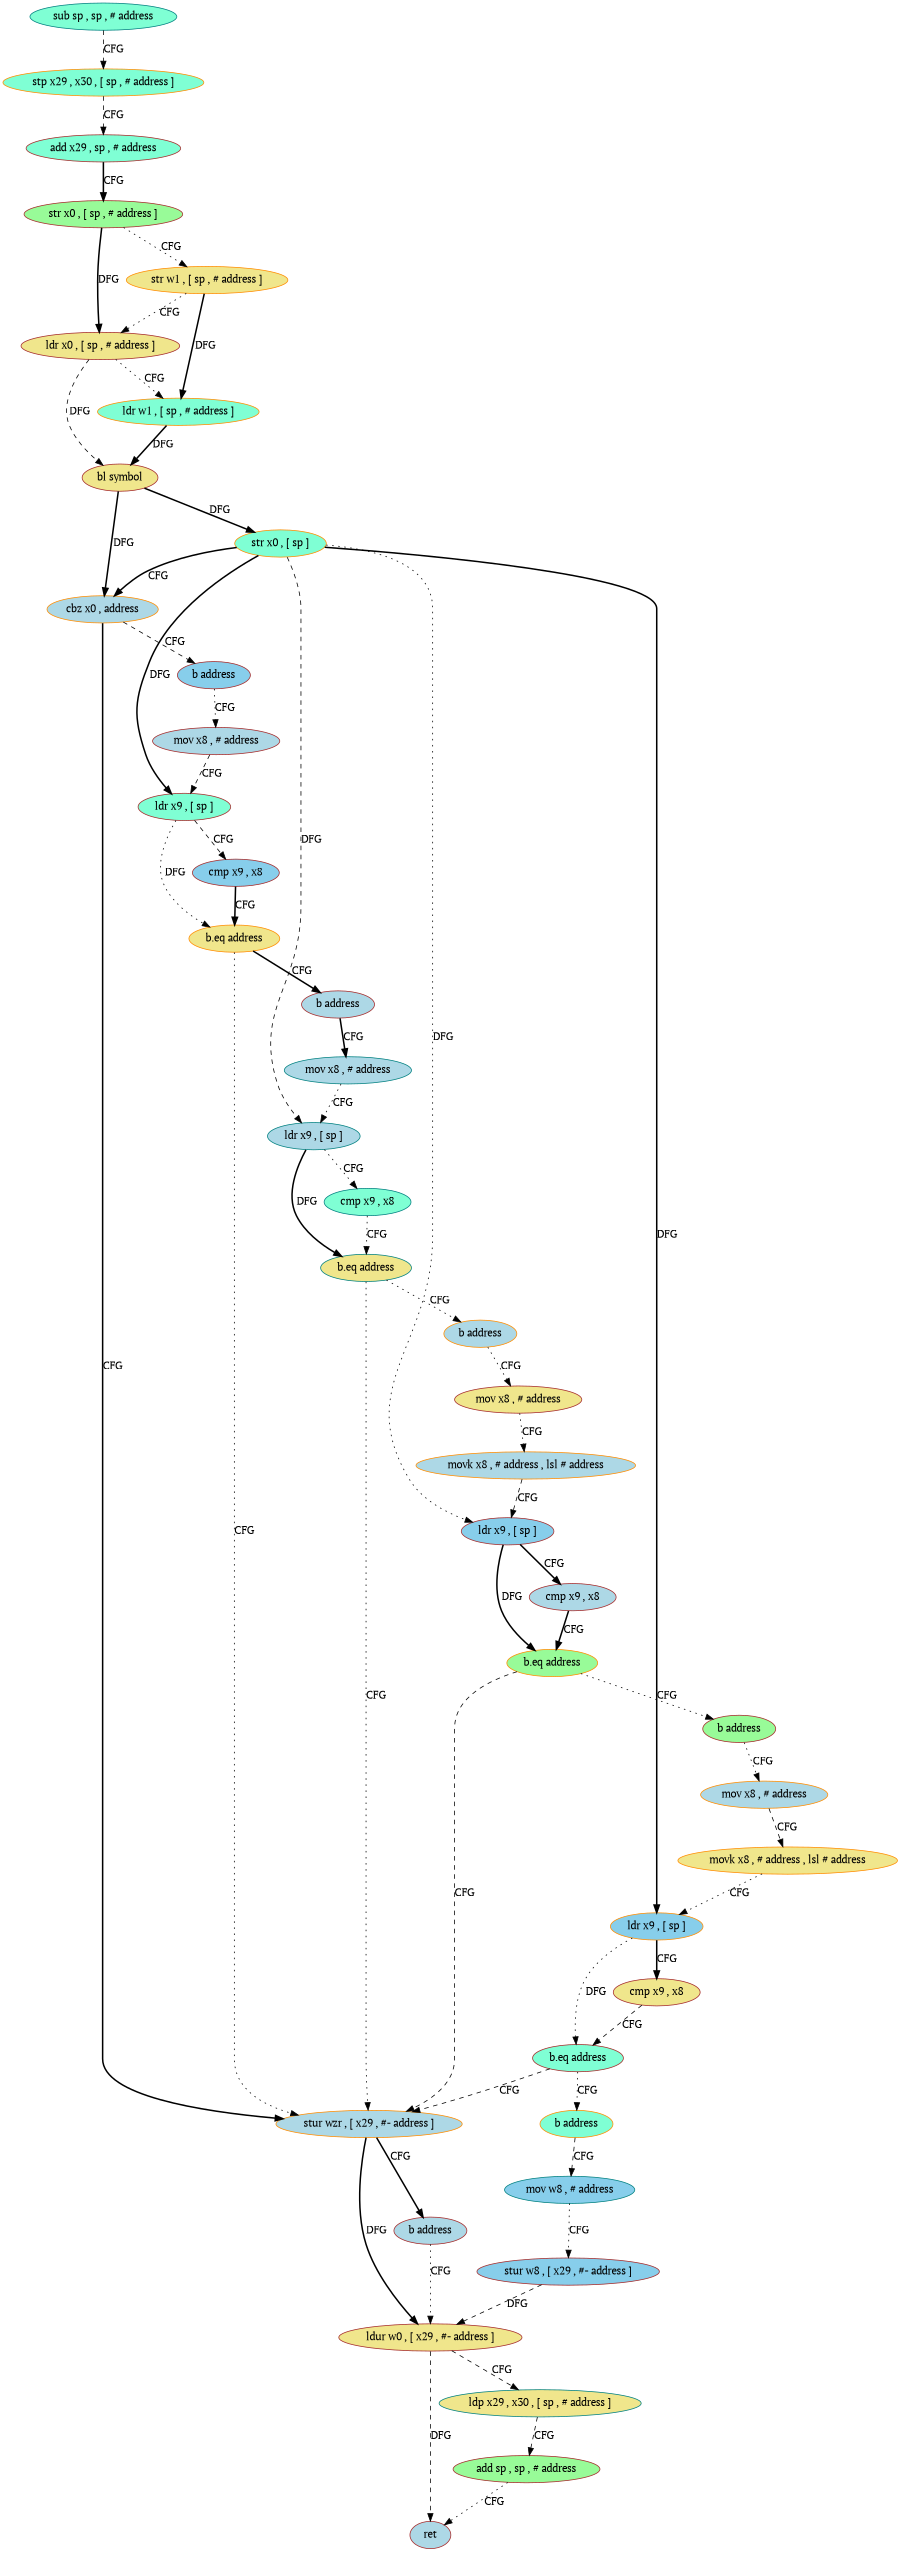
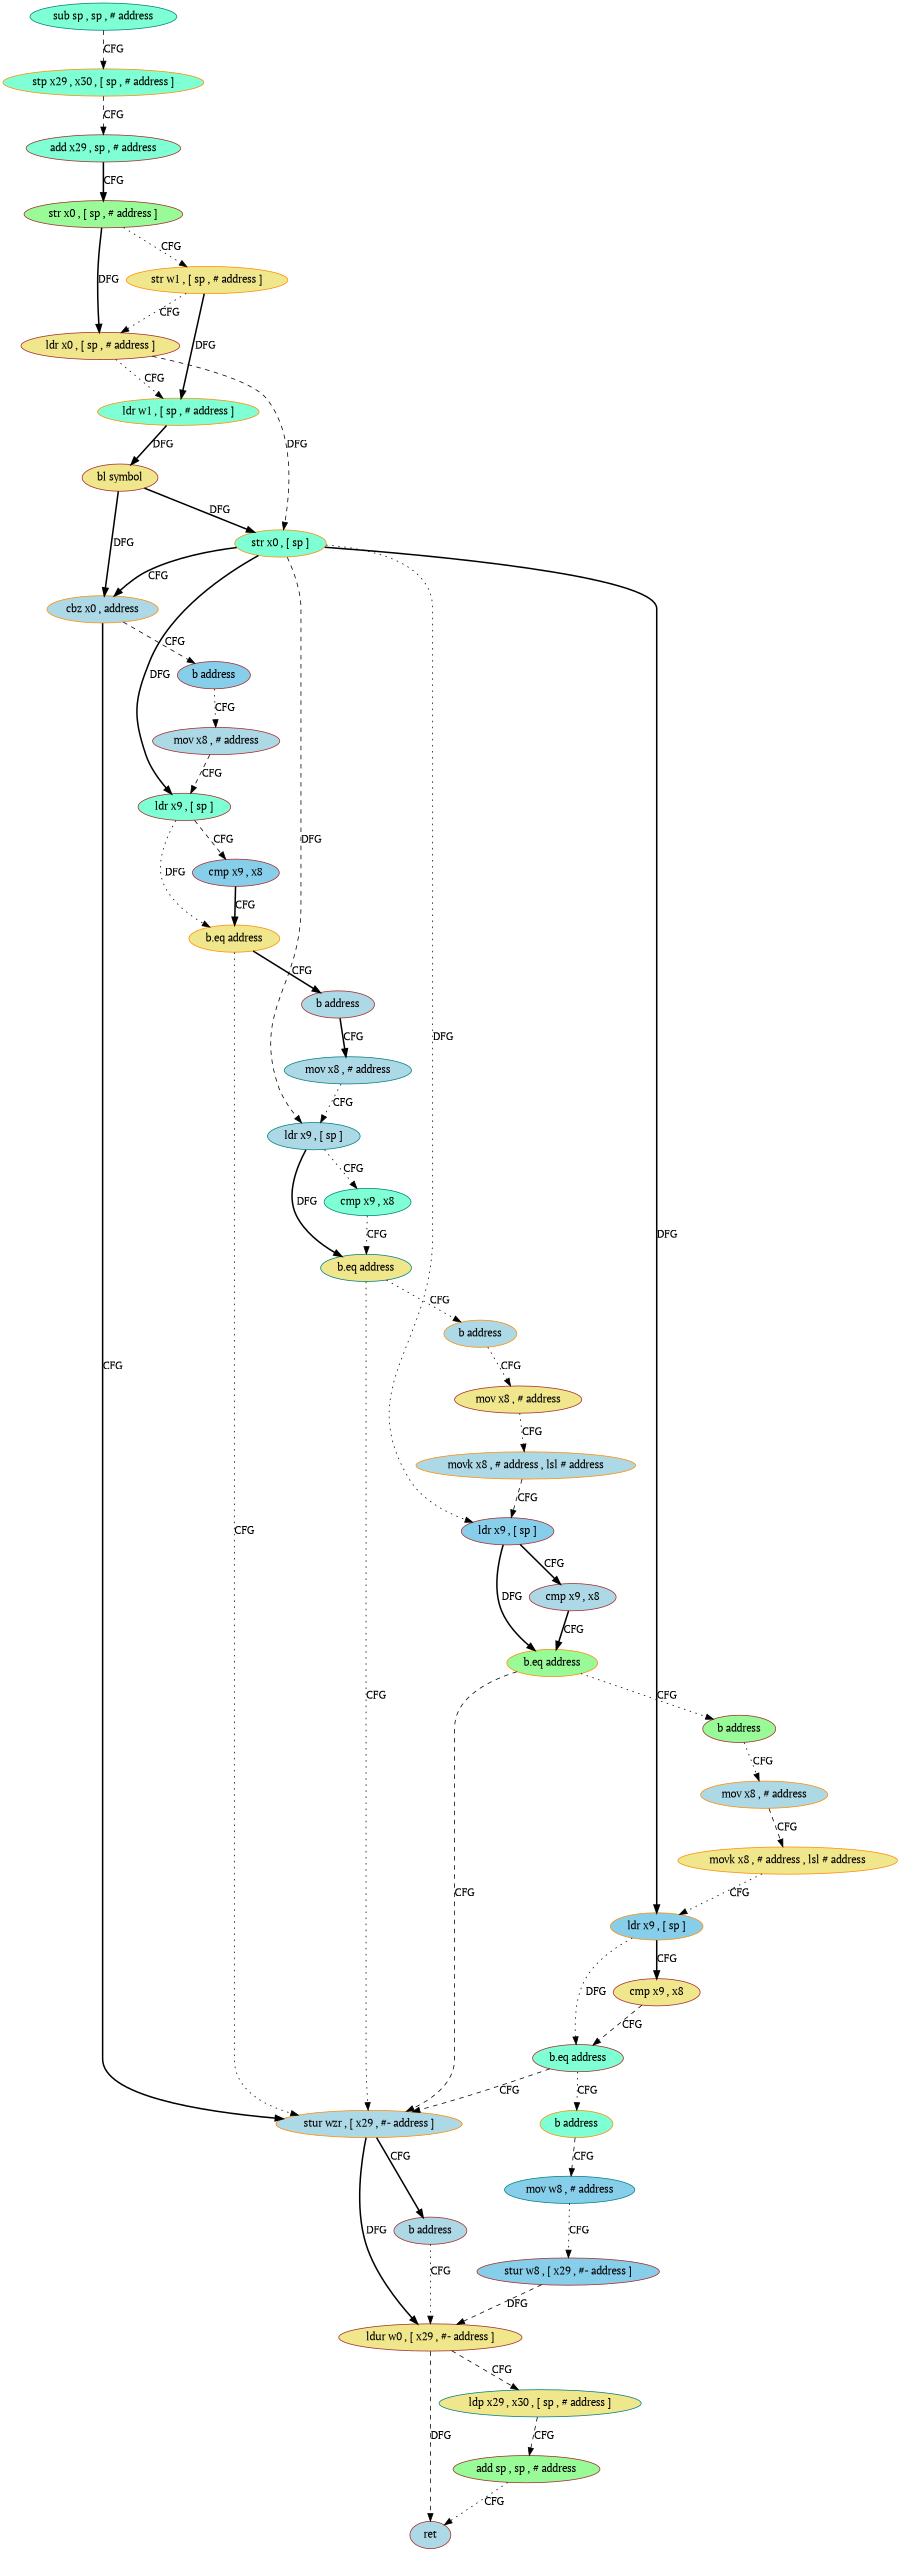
(67, 412) -> (268, 401)
